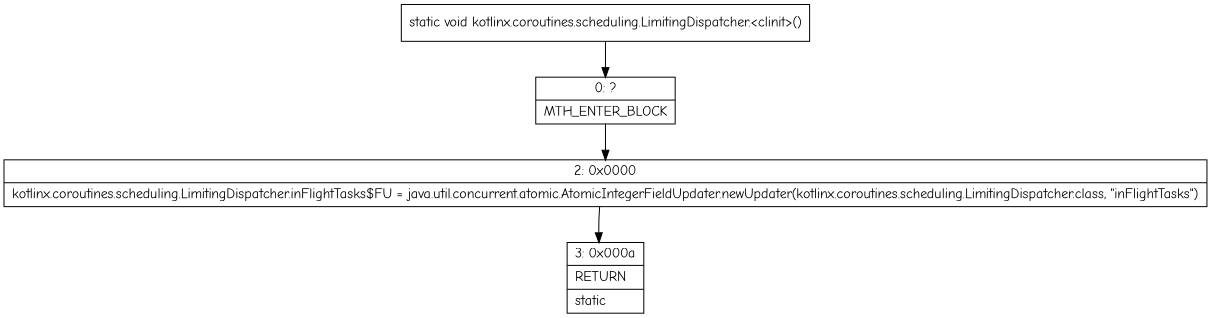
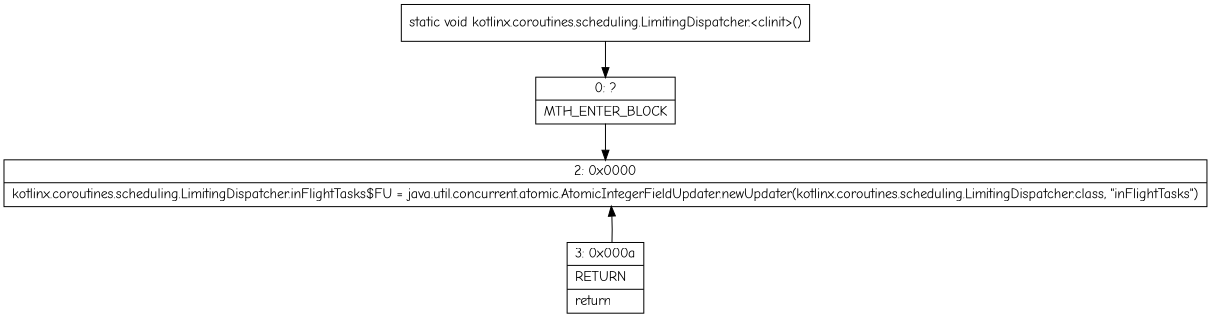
(599, 219) -> (612, 229)
(591, 301) -> (594, 301)
